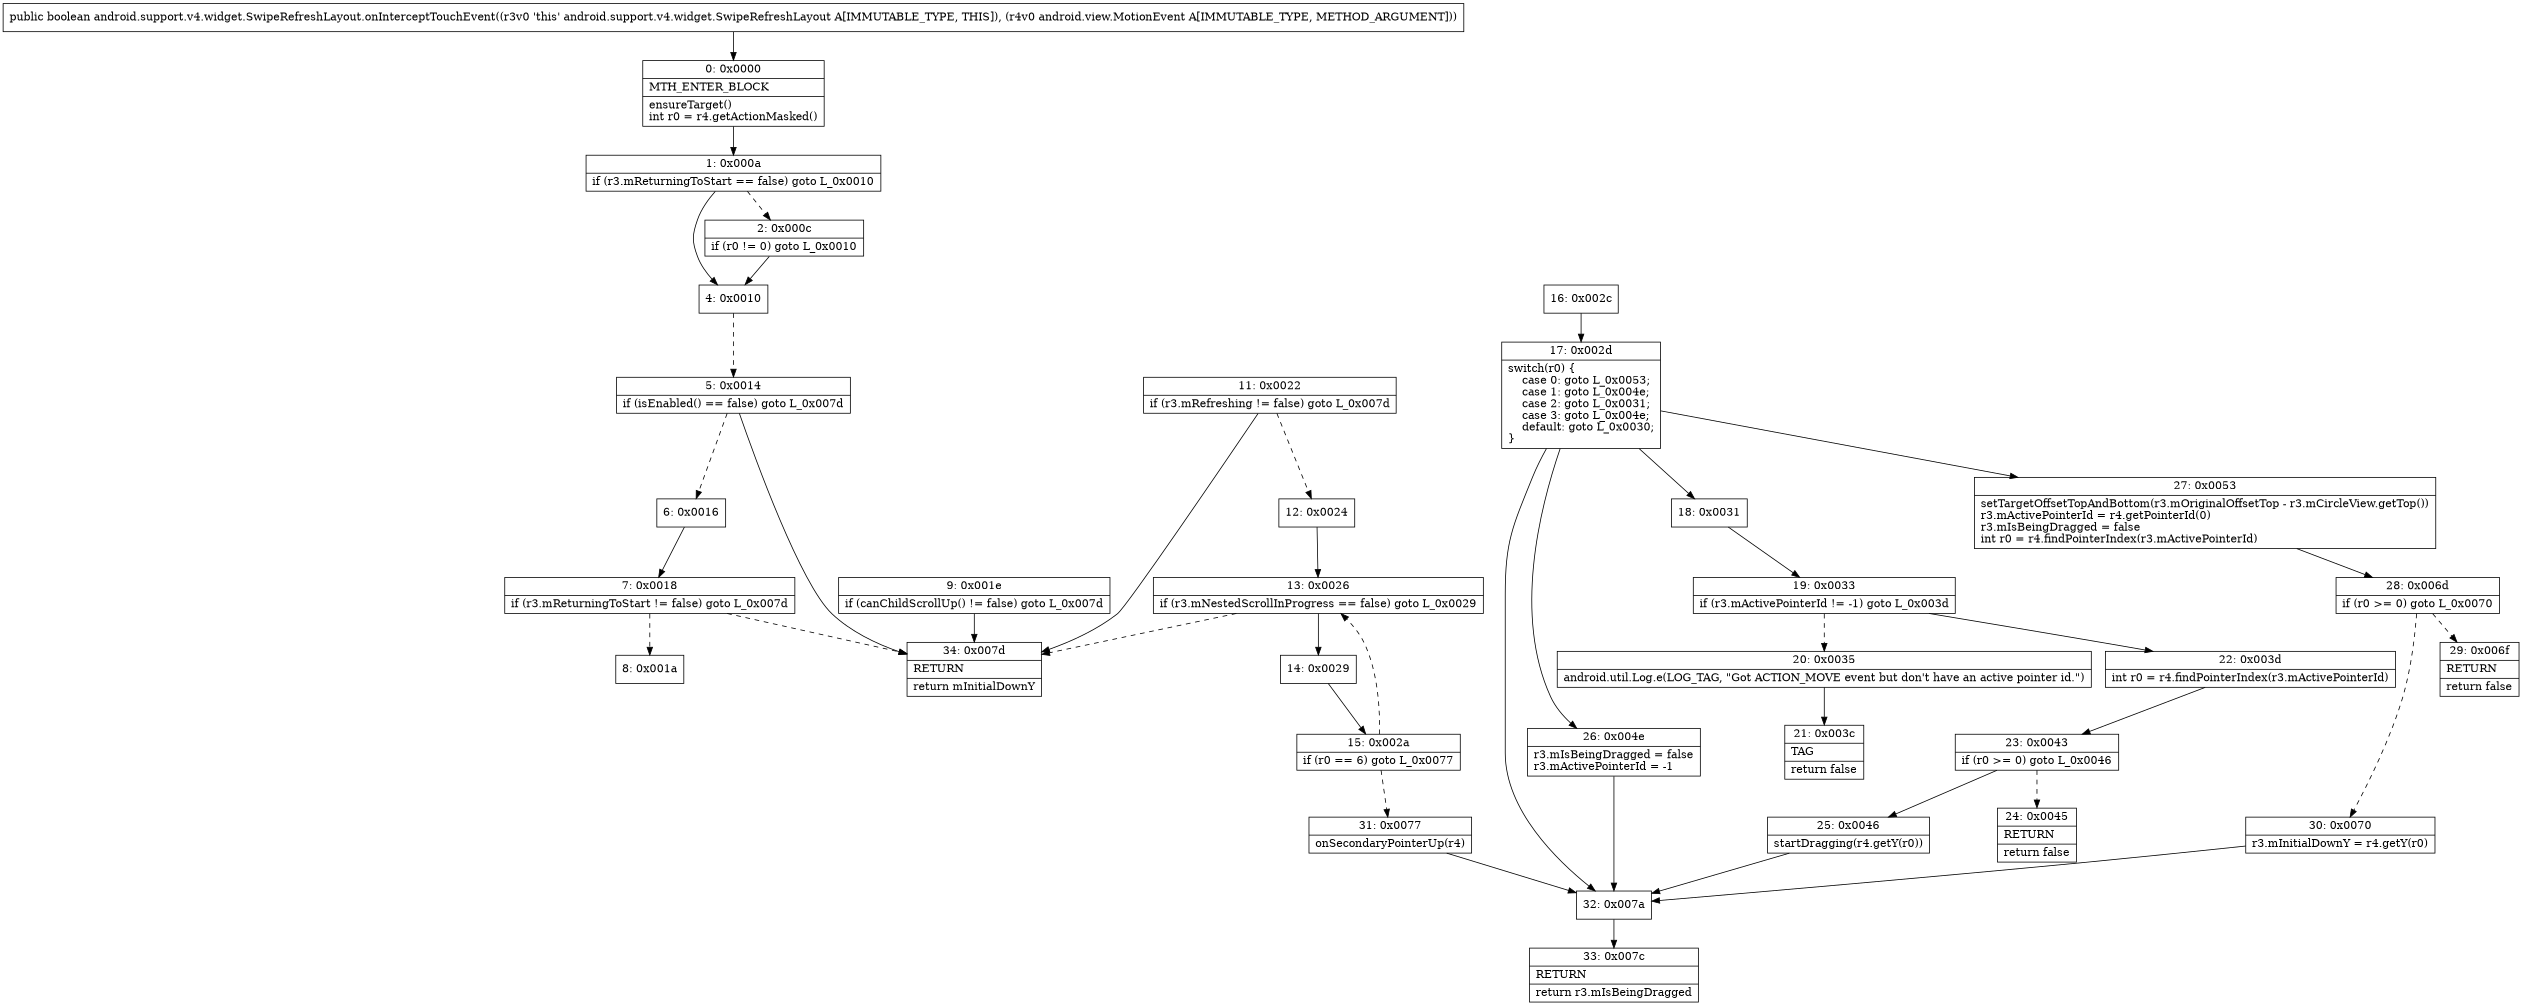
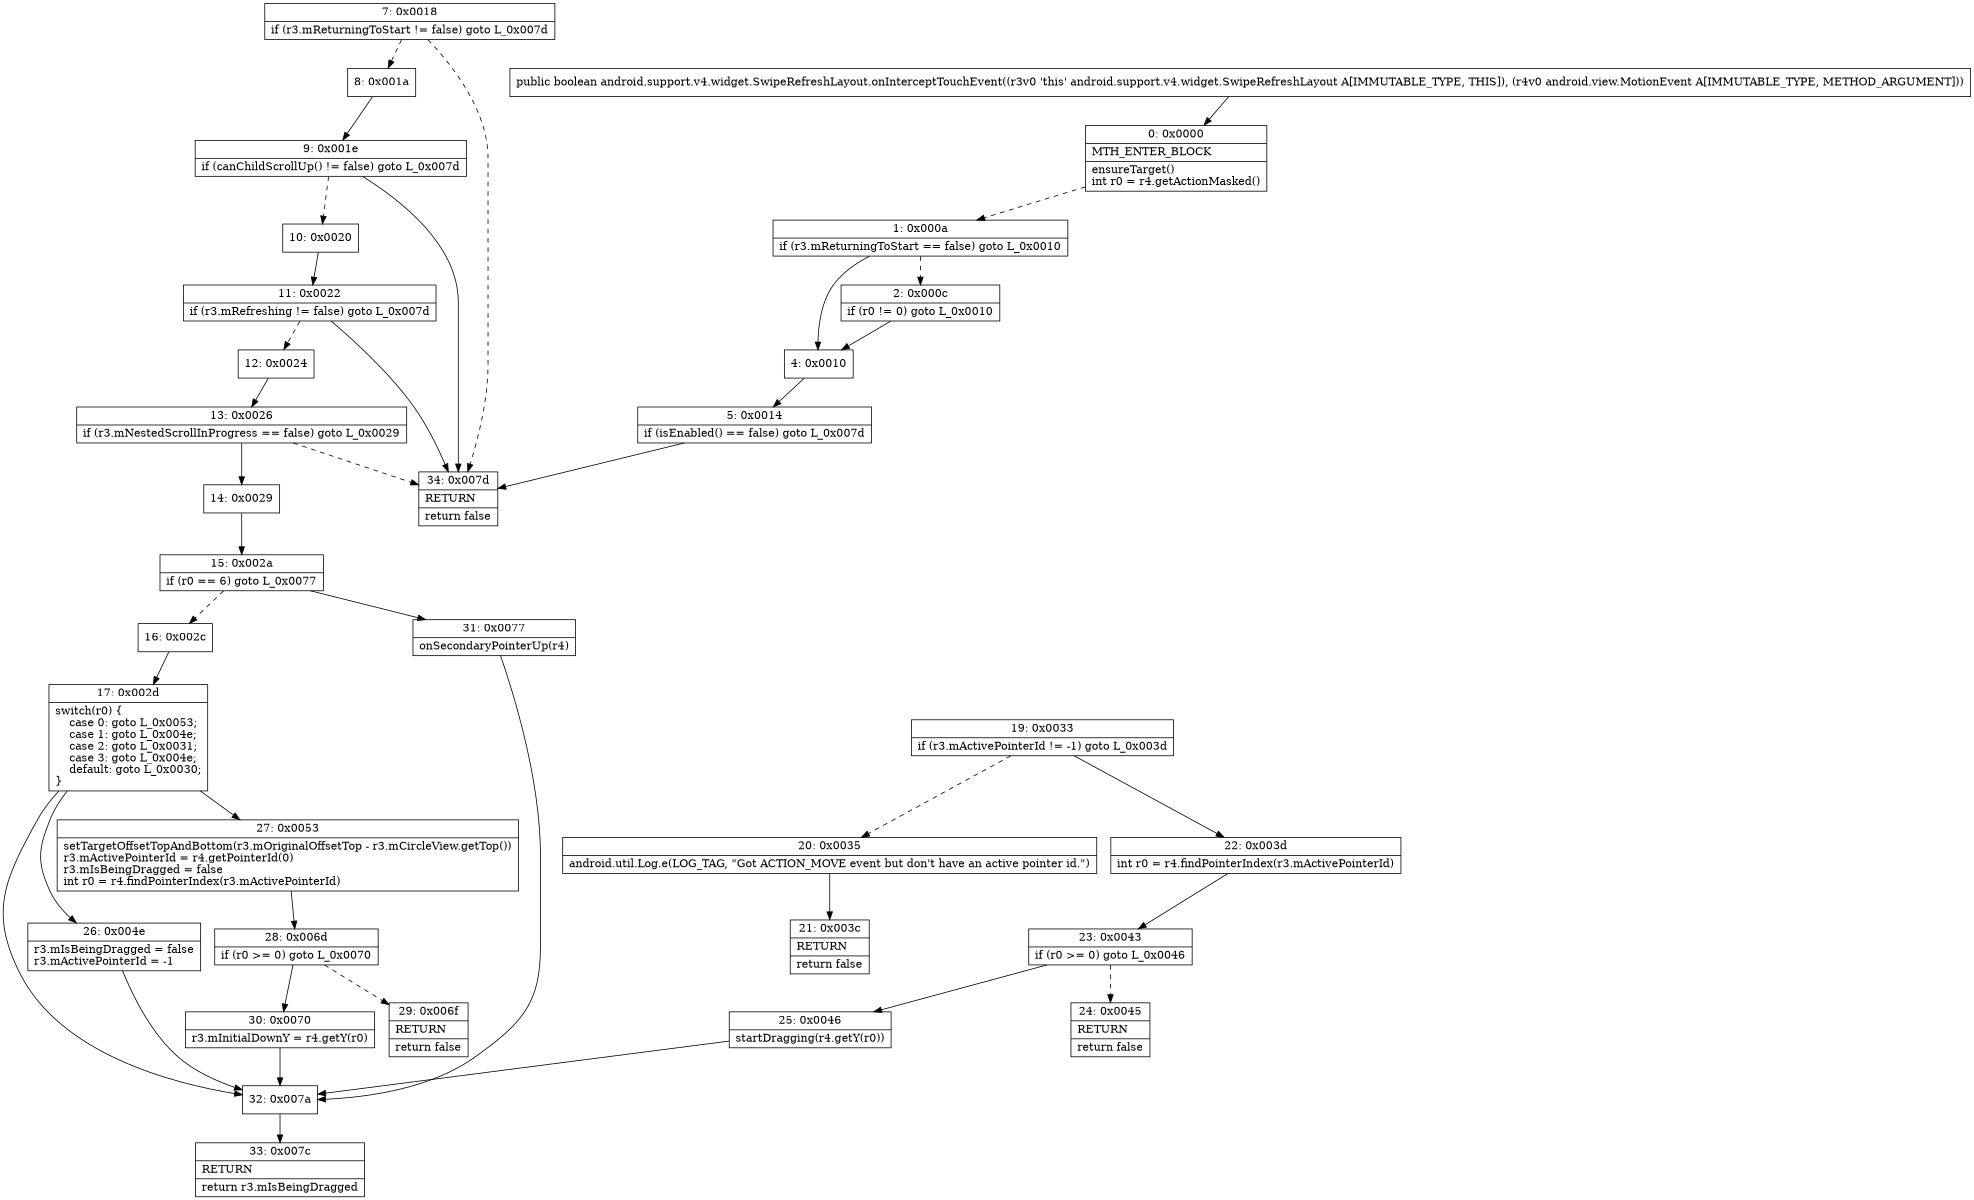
none -> (360, 115)
(733, 137) -> (1035, 202)
none -> (321, 238)
(733, 341) -> (792, 390)
(691, 513) -> none
(1709, 513) -> none
(1374, 673) -> (209, 604)
(974, 687) -> (458, 516)
(2397, 715) -> (289, 984)
(1803, 752) -> (822, 947)
(1384, 790) -> (364, 604)
